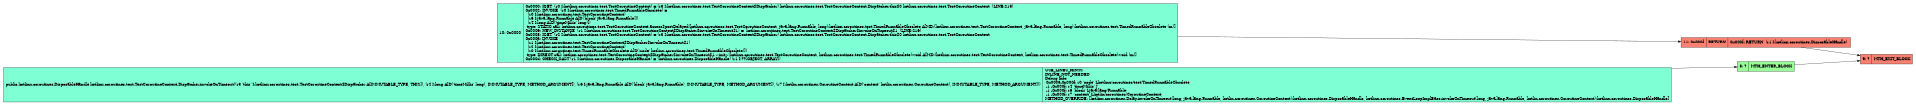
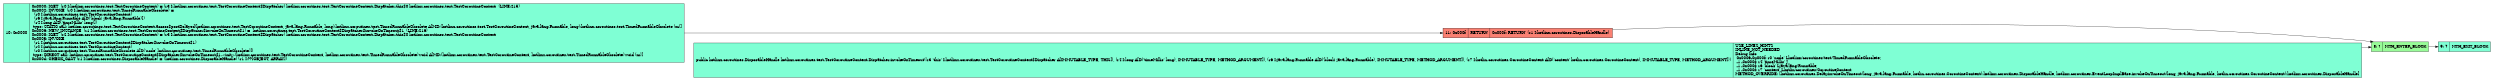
(1829, 51) -> (1992, 25)
(1886, 59) -> (2464, 47)
